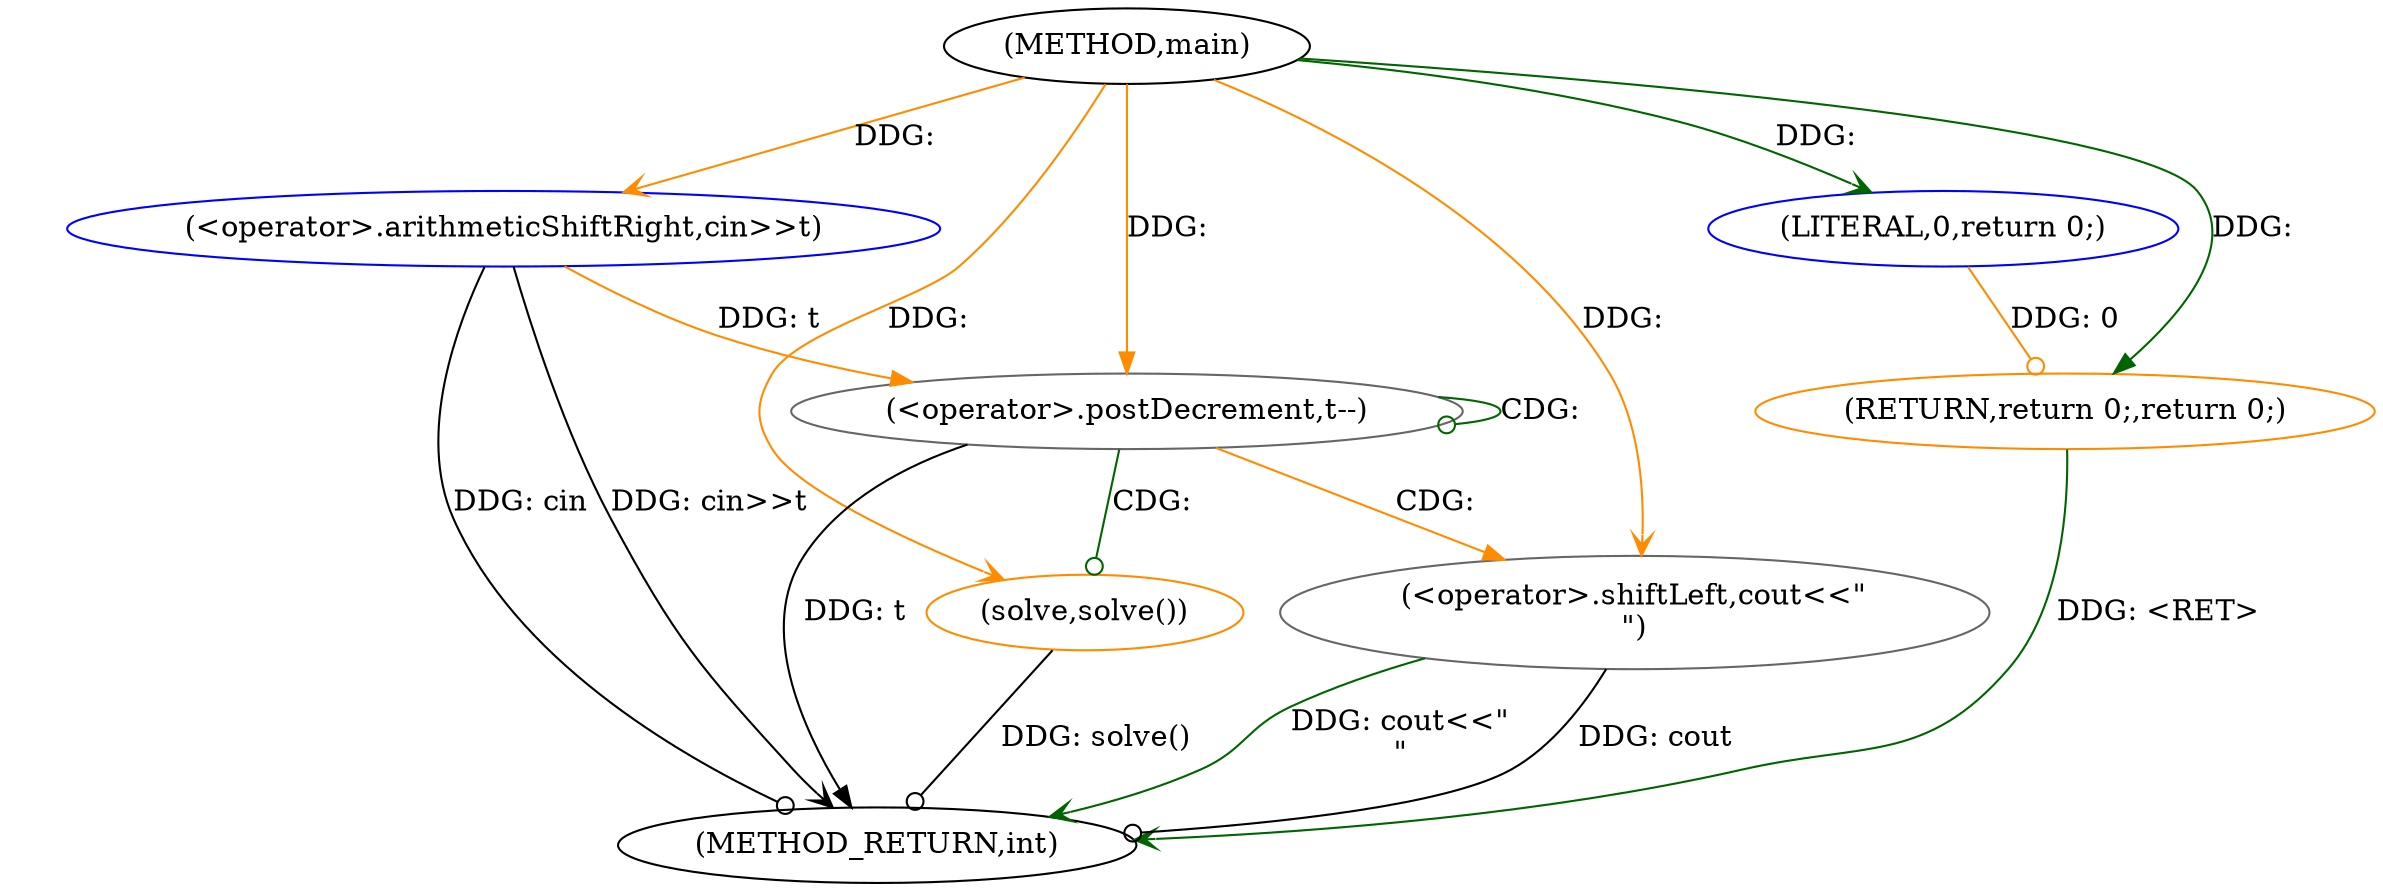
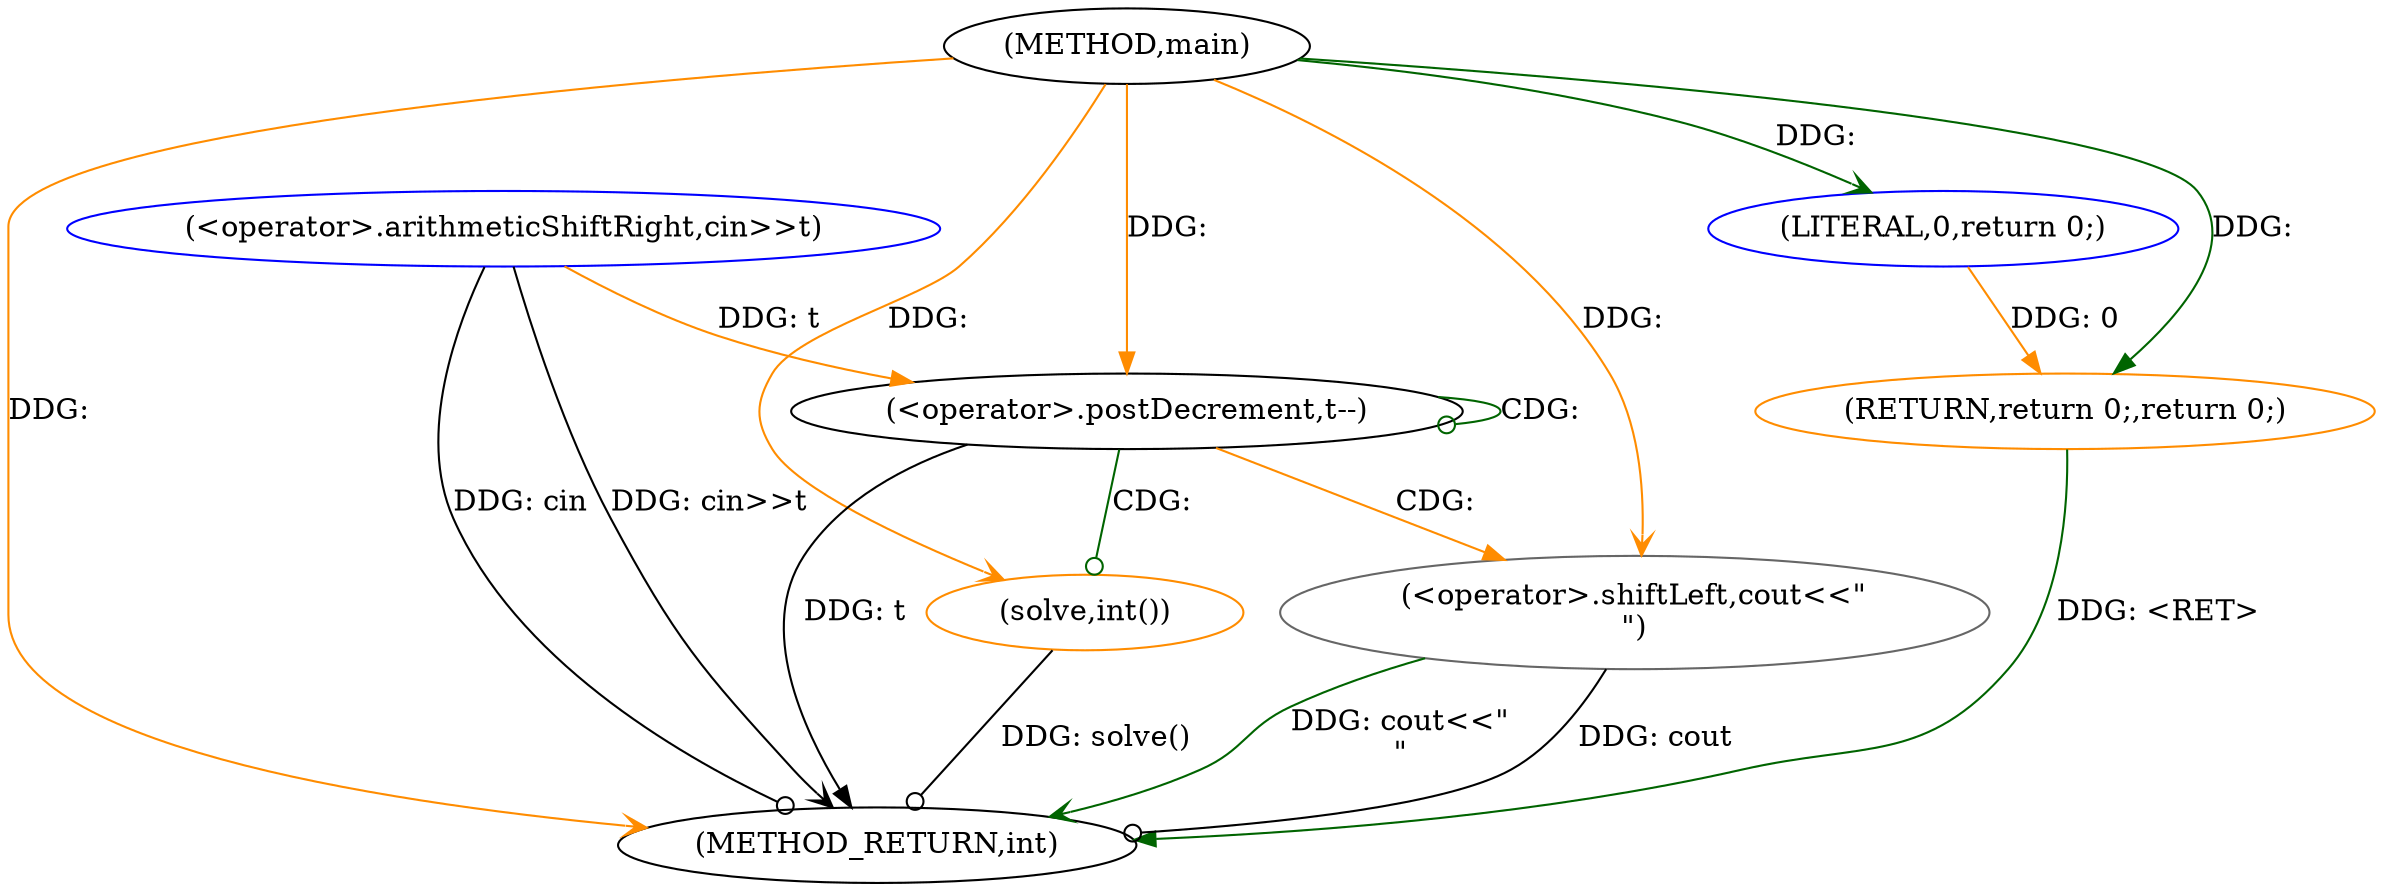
(834, 132) -> (8, 274)
(1999, 313) -> (1999, 313)
(1127, 411) -> (1127, 411)
(1085, 613) -> (1085, 613)
(1710, 776) -> (1710, 776)
